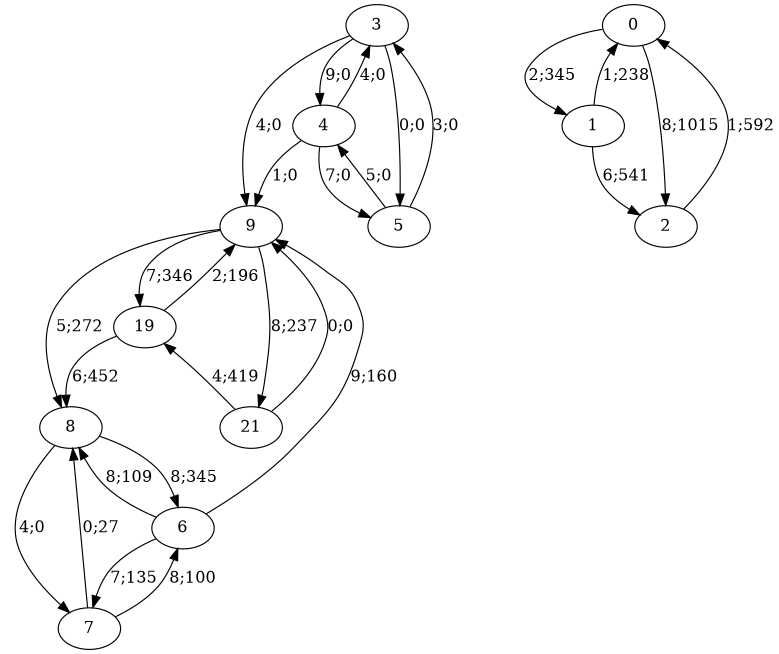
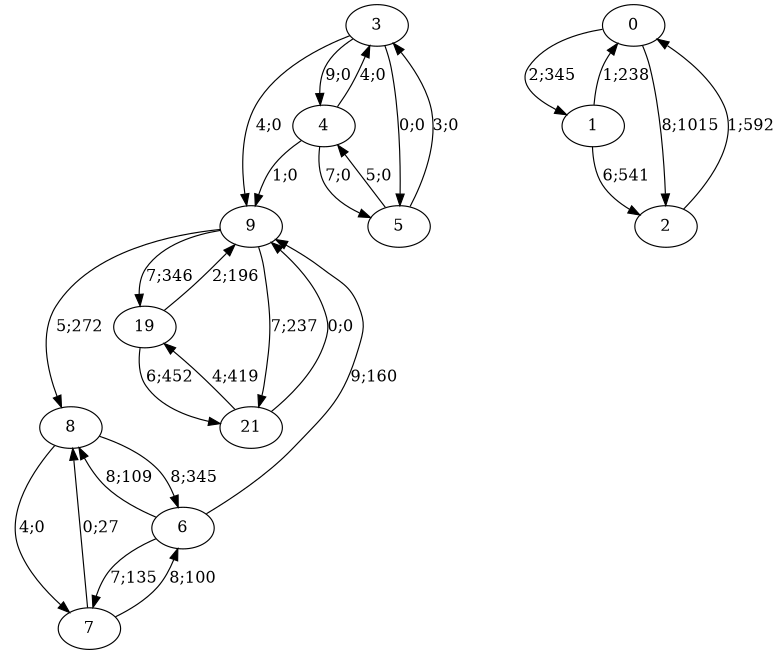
(295, 327) -> (295, 327)
(81, 358) -> (158, 399)
